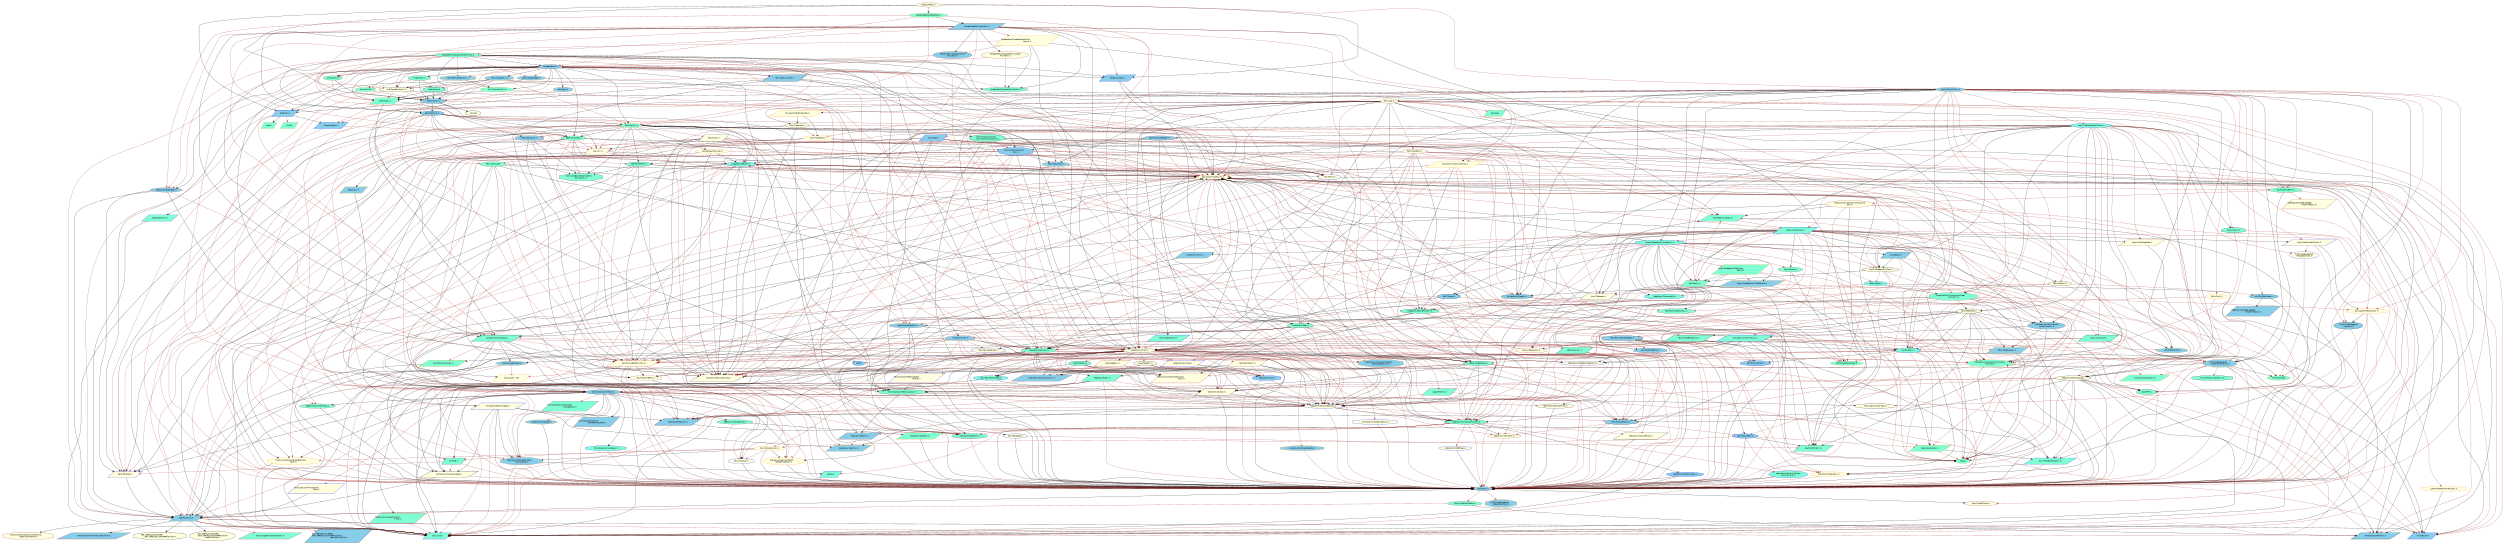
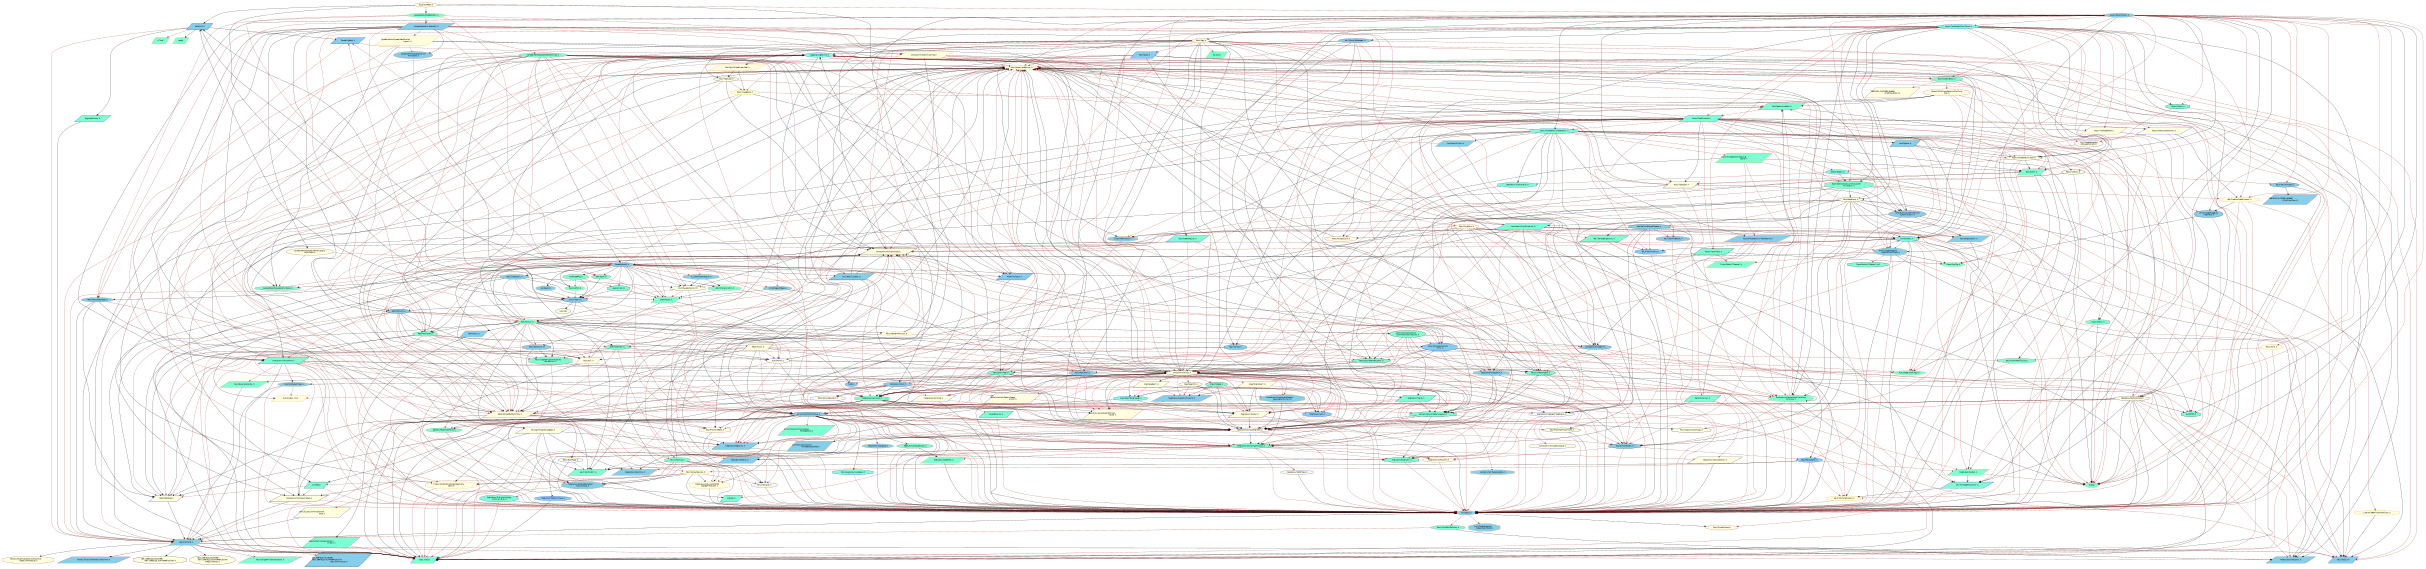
(419, 78) -> (576, 277)
(750, 129) -> (742, 261)
(960, 161) -> none
